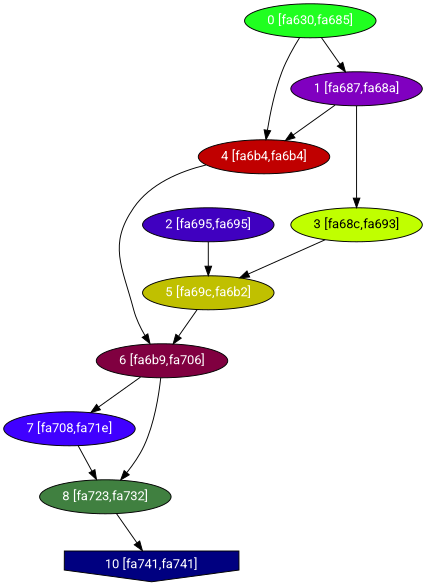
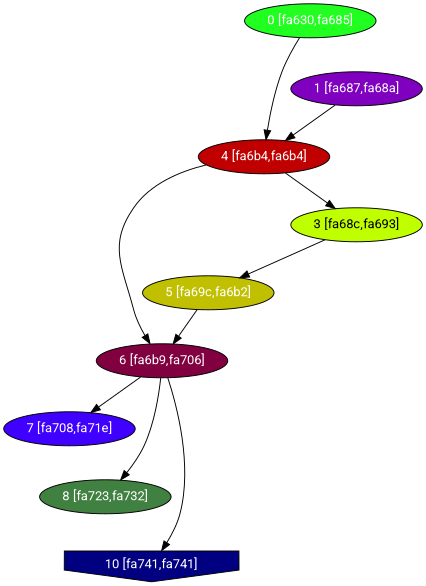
(331, 51) -> none
(357, 152) -> (306, 188)
(208, 225) -> none
(85, 458) -> none
(127, 528) -> (184, 461)
